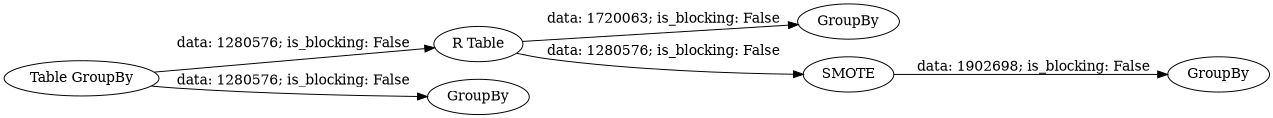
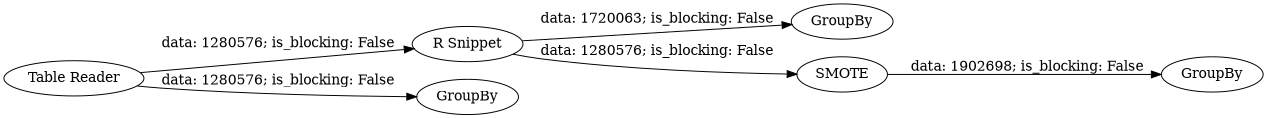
(478, 44) -> (468, 44)
(82, 78) -> (74, 78)
